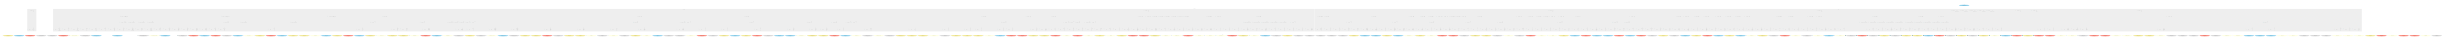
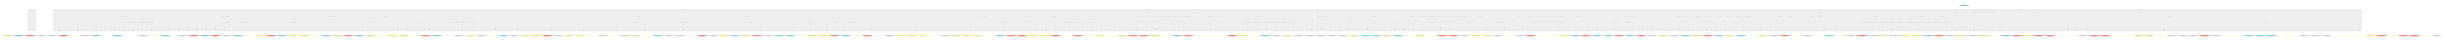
(868, 36) -> (868, 36)
(1177, 36) -> (1177, 36)
